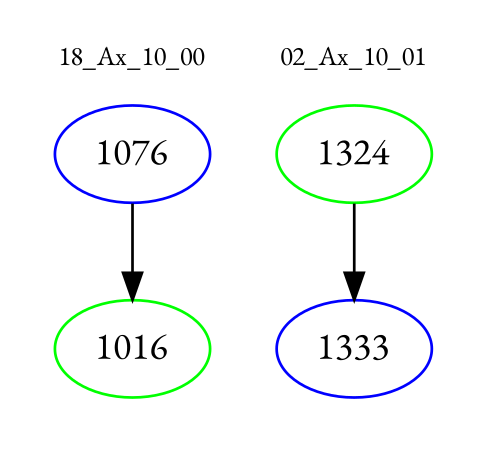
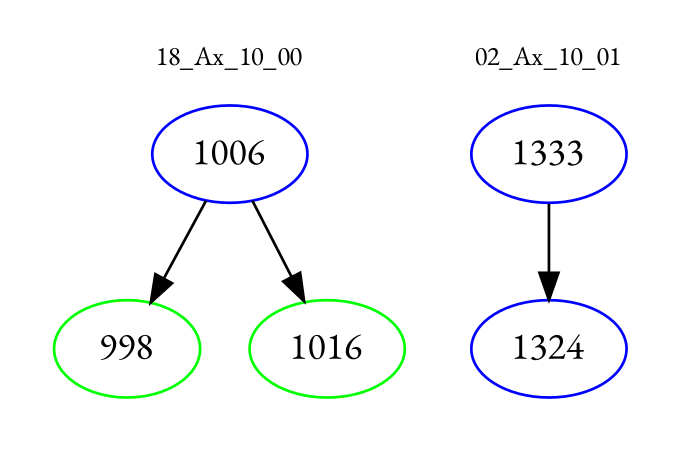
(133, 154) -> (230, 154)
(354, 154) -> (549, 349)
(354, 238) -> (549, 238)
none -> (127, 349)
